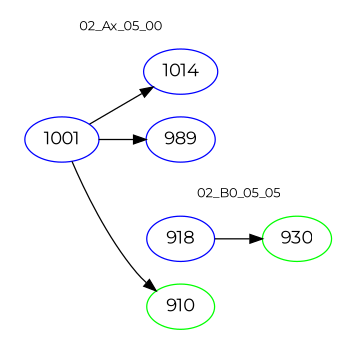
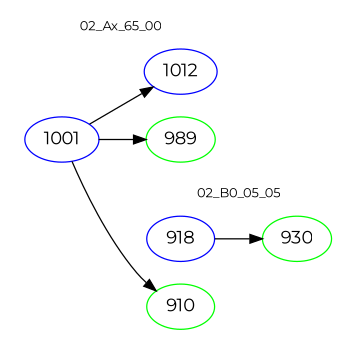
(121, 27) -> (121, 27)
(181, 72) -> (181, 72)
(181, 140) -> (181, 140)
